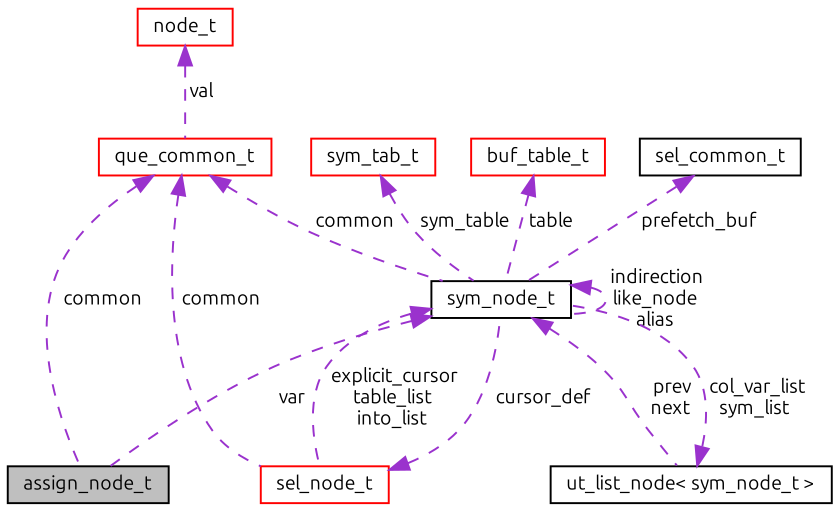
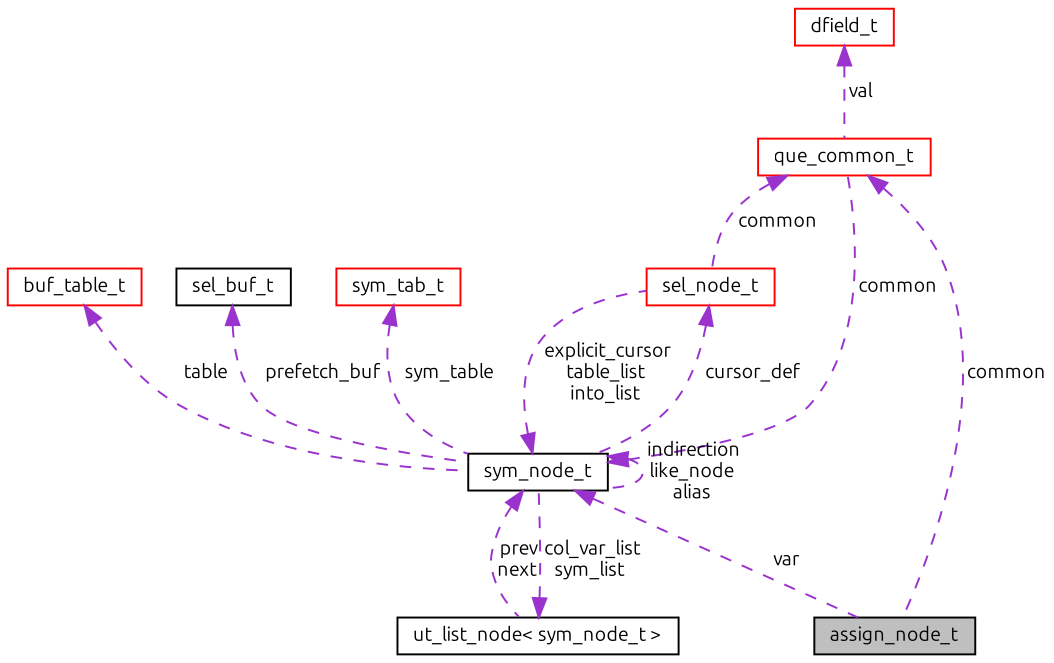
(185, 27) -> (844, 27)
(720, 157) -> (234, 287)
(331, 241) -> (824, 386)
